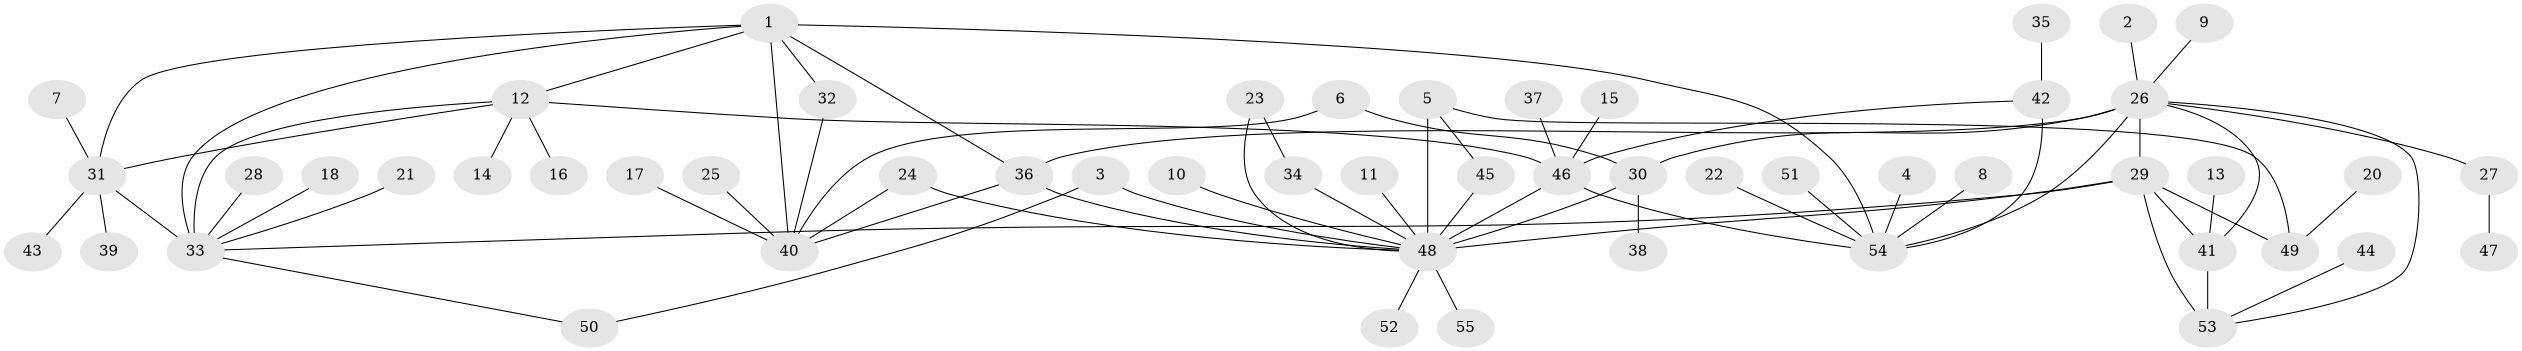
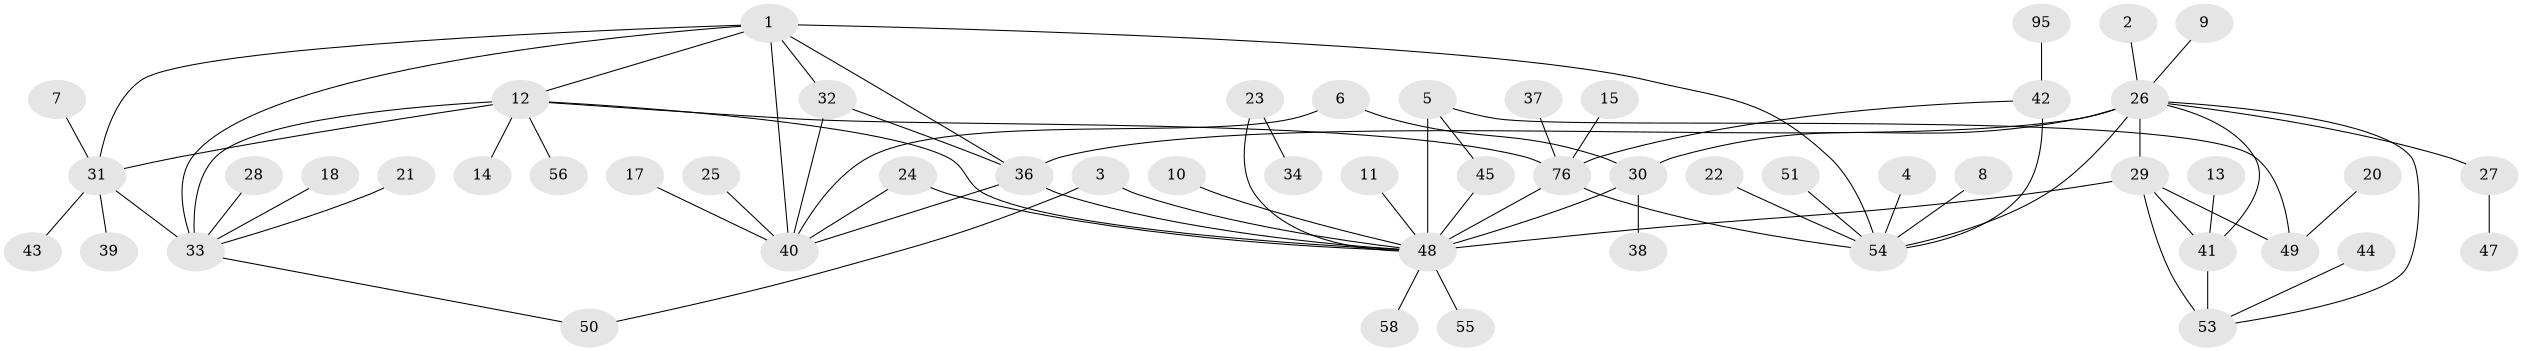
(2042, 23) -> (2042, 23)
none -> (919, 133)
(559, 176) -> (559, 176)
(1562, 176) -> (1562, 176)
(1360, 214) -> (971, 182)
(1075, 227) -> none
(1390, 328) -> (1390, 328)
